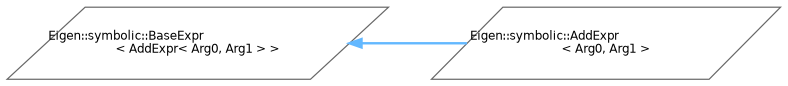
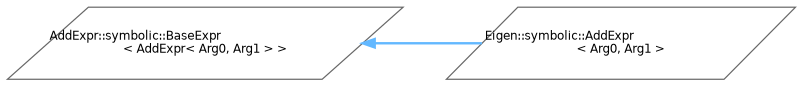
(198, 43) -> (205, 43)
